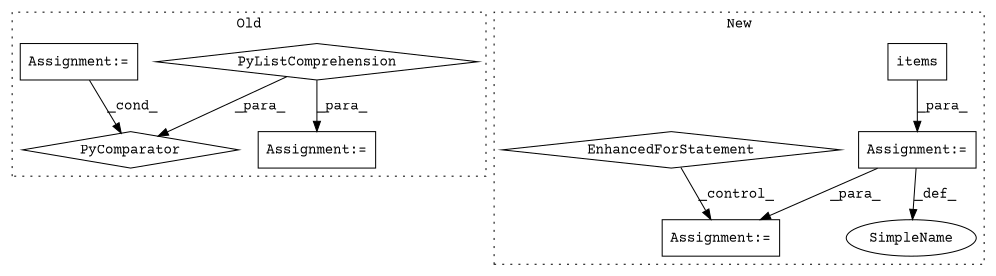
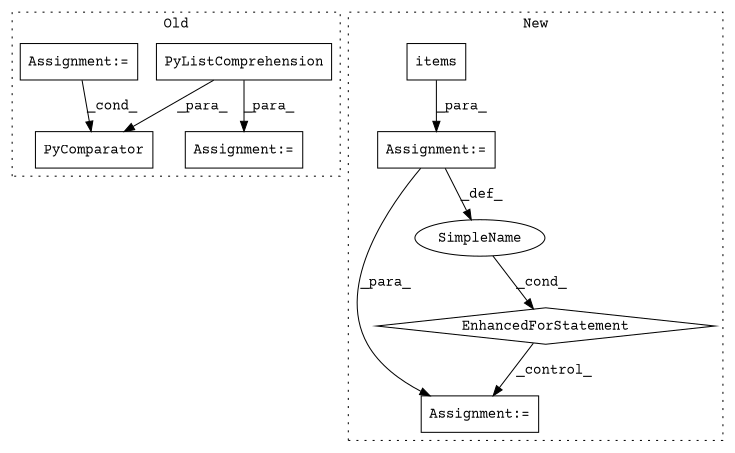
(317, 62) -> (244, 62)
(131, 150) -> (94, 150)
none -> (510, 278)
